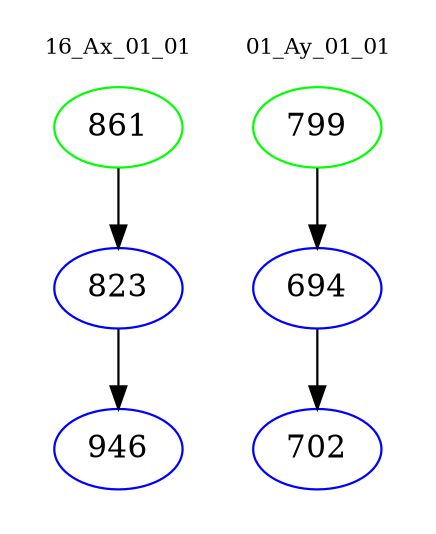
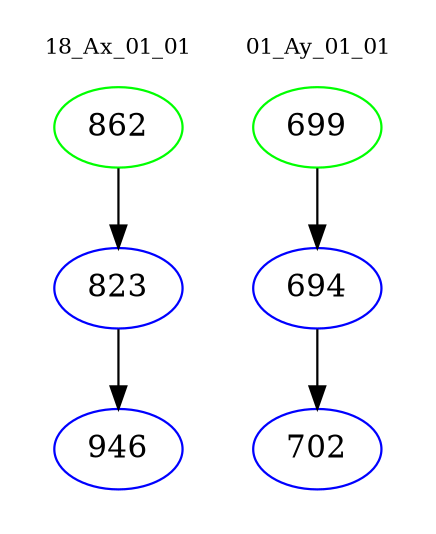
(118, 48) -> (118, 48)
(118, 127) -> (118, 127)
(317, 127) -> (317, 127)
